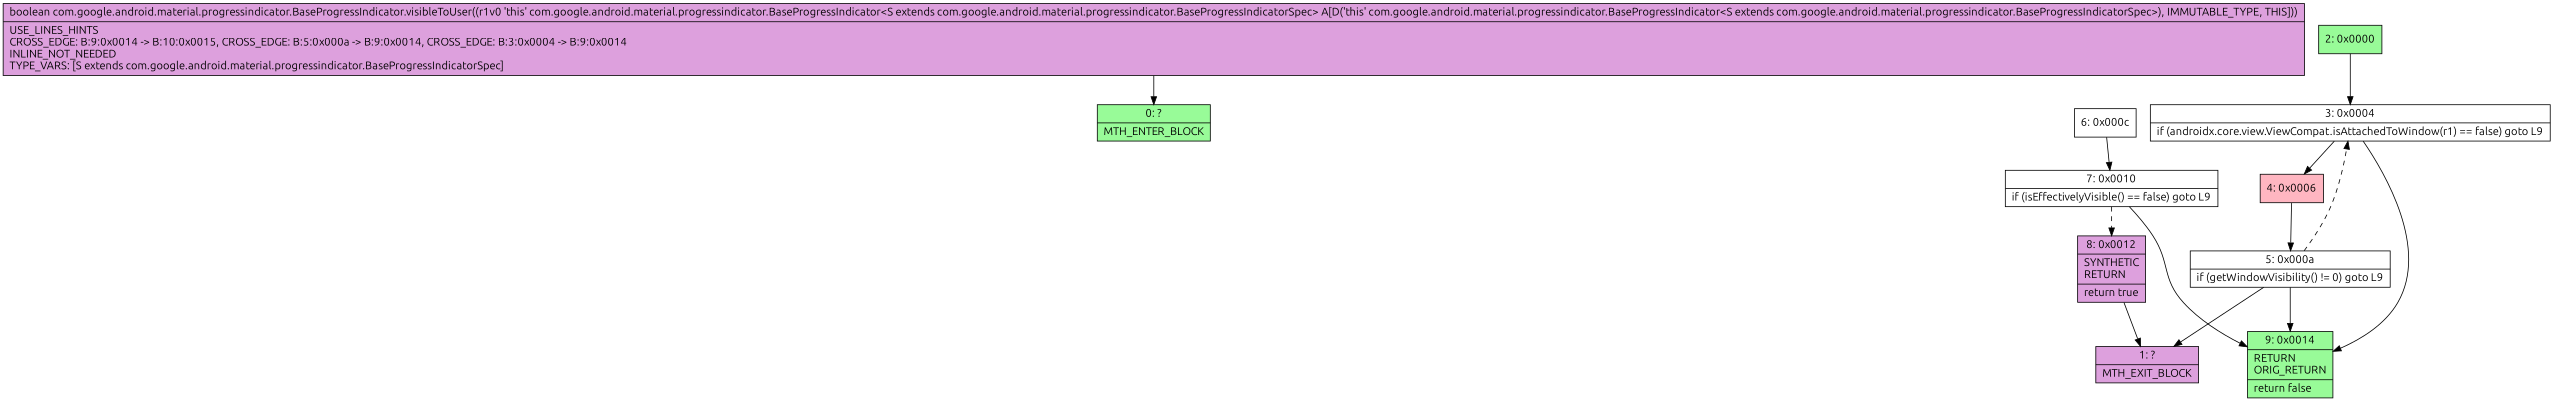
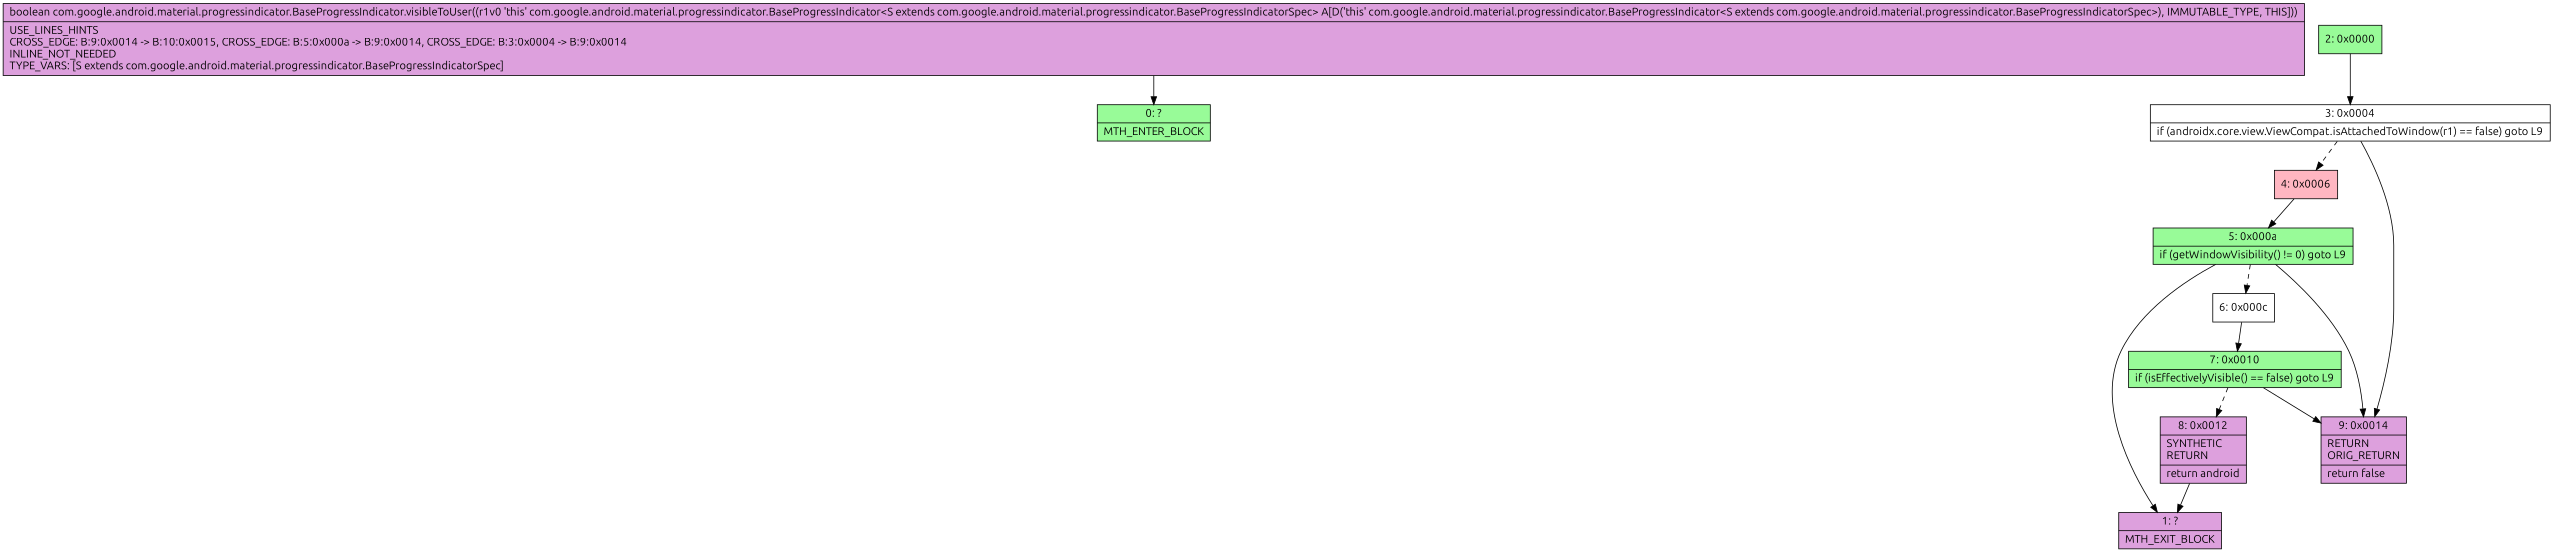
(2322, 155) -> (2329, 152)
(2112, 188) -> (2235, 369)
(2332, 203) -> (2249, 275)
(2290, 269) -> (2253, 246)
(2112, 293) -> (2203, 474)
(2290, 365) -> (2364, 450)
